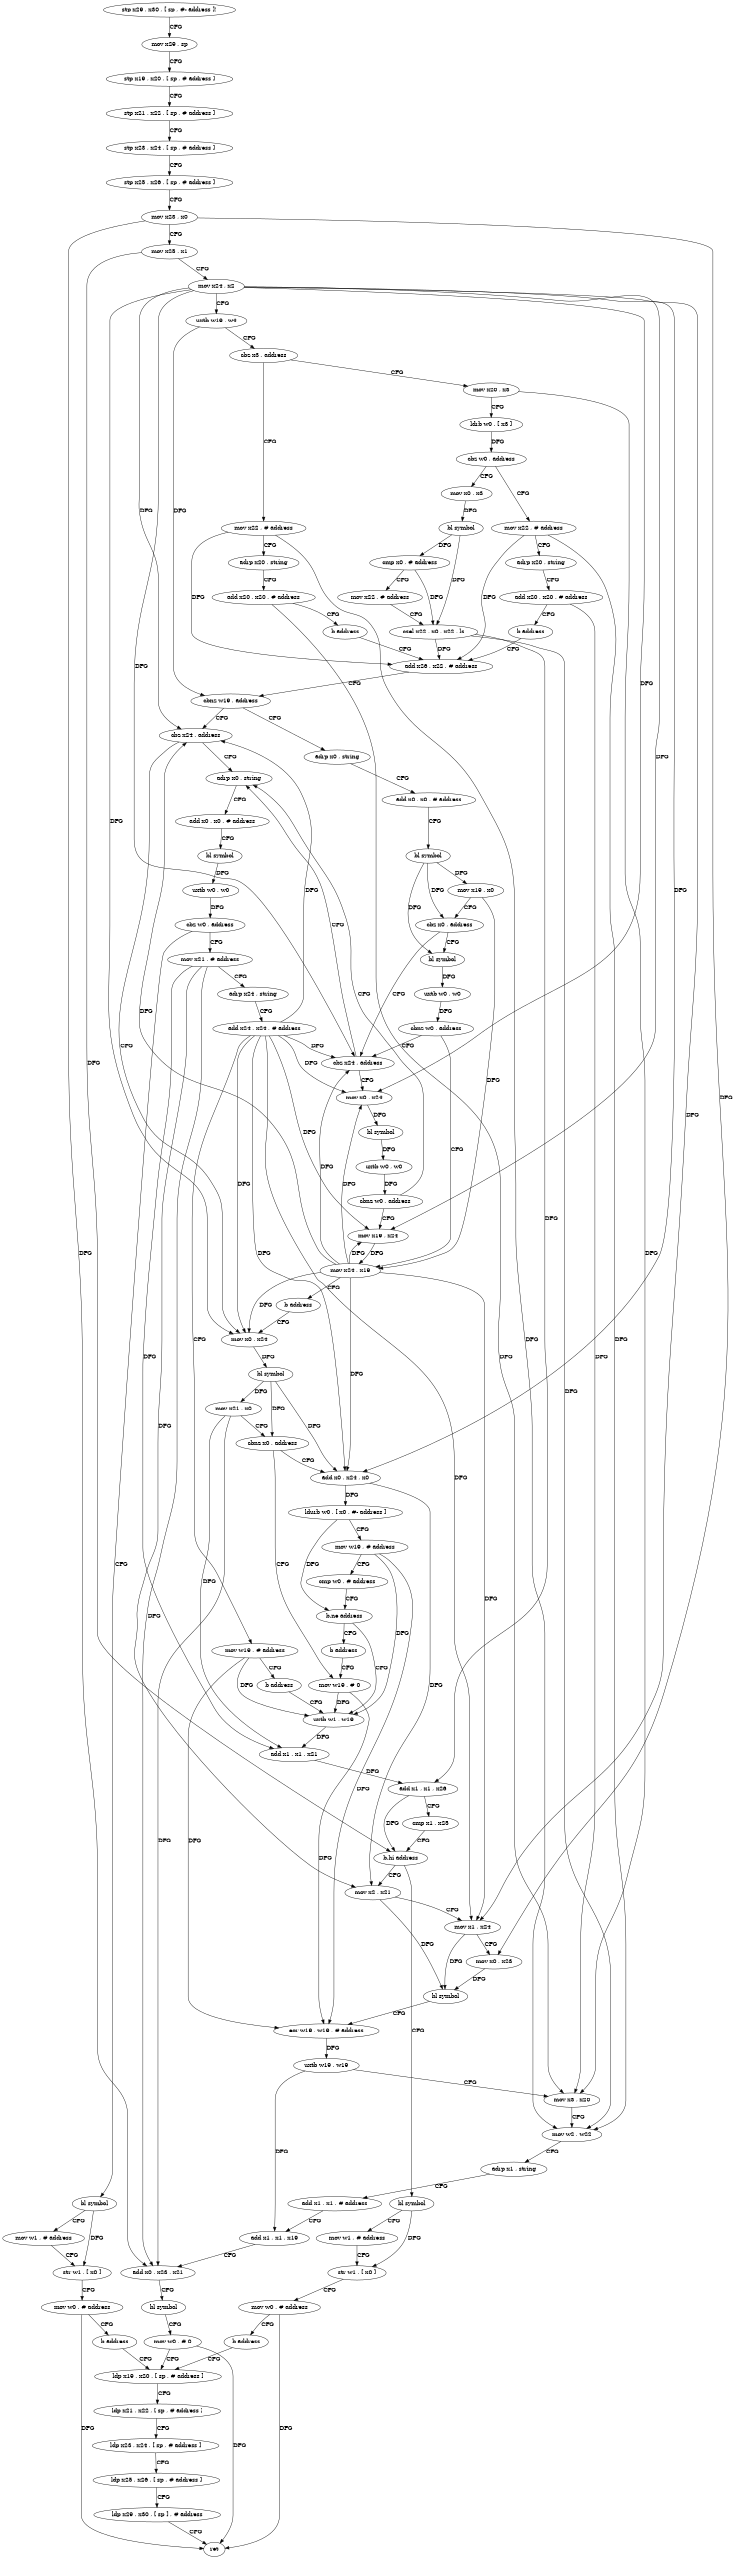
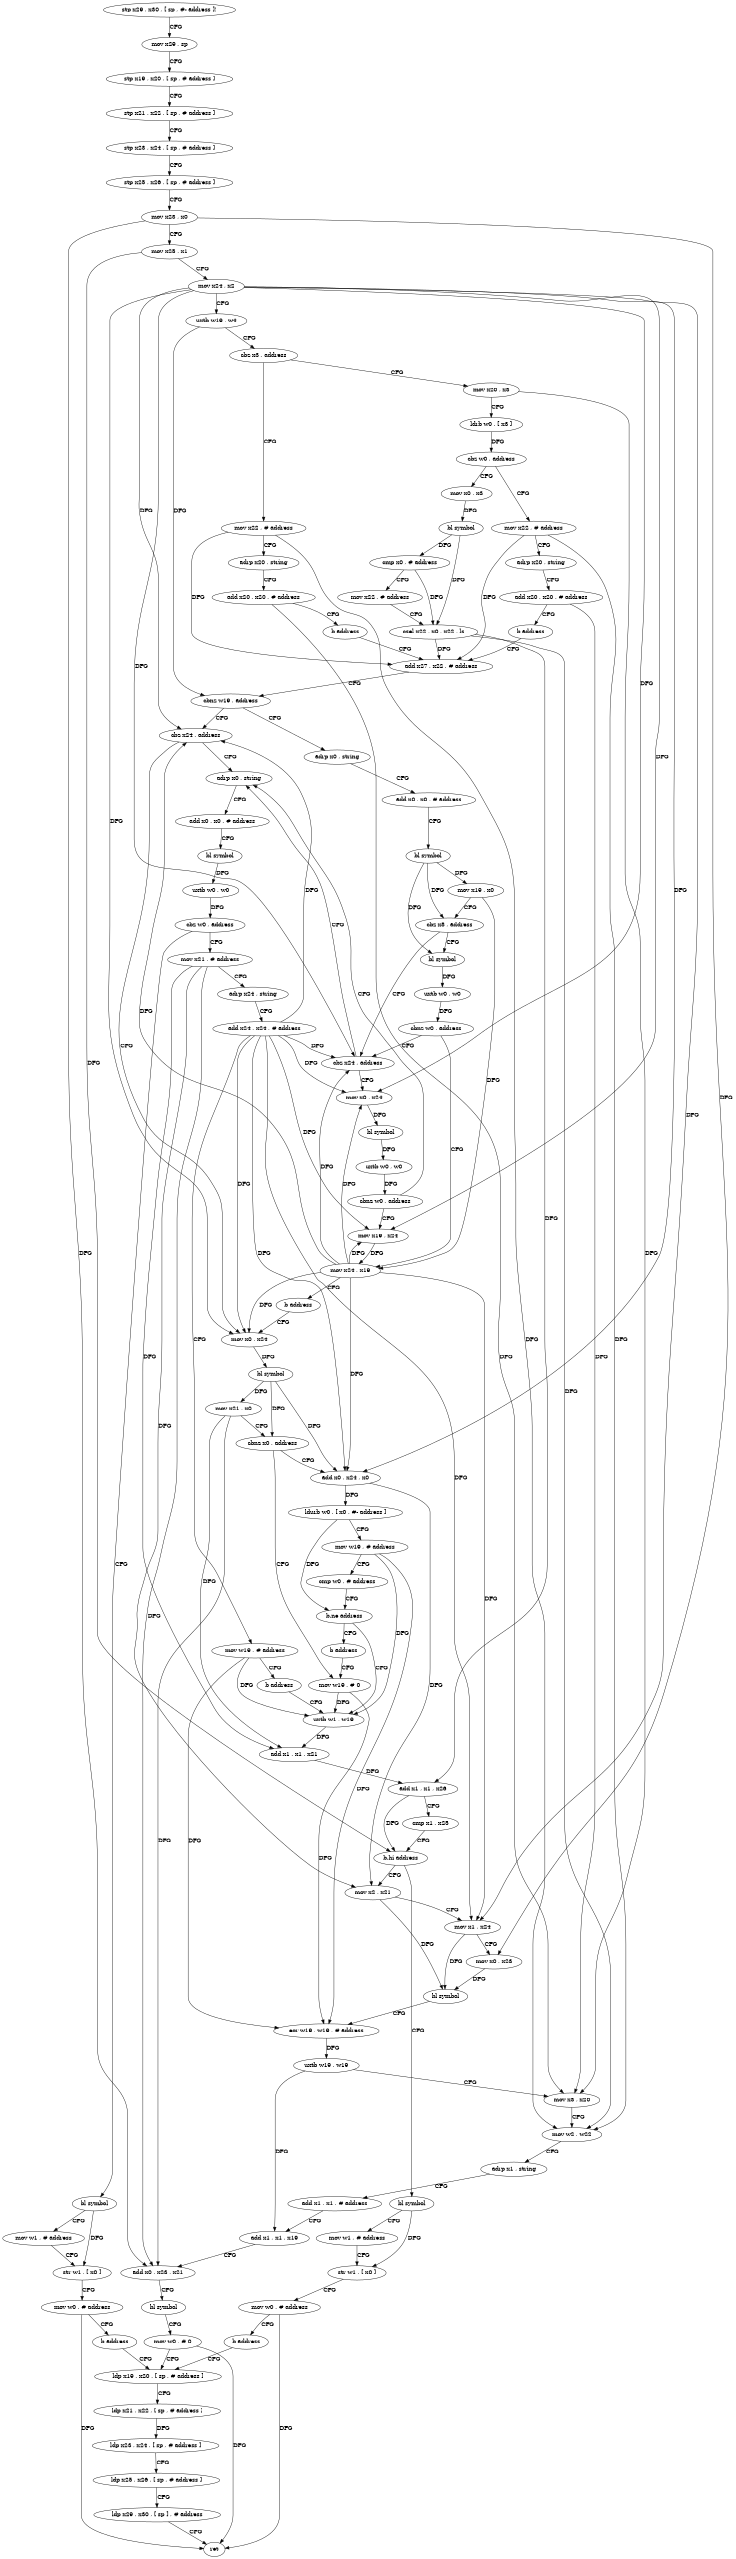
(441, 667) -> (441, 667)
(450, 925) -> (450, 925)
(163, 2428) -> (163, 2428)
